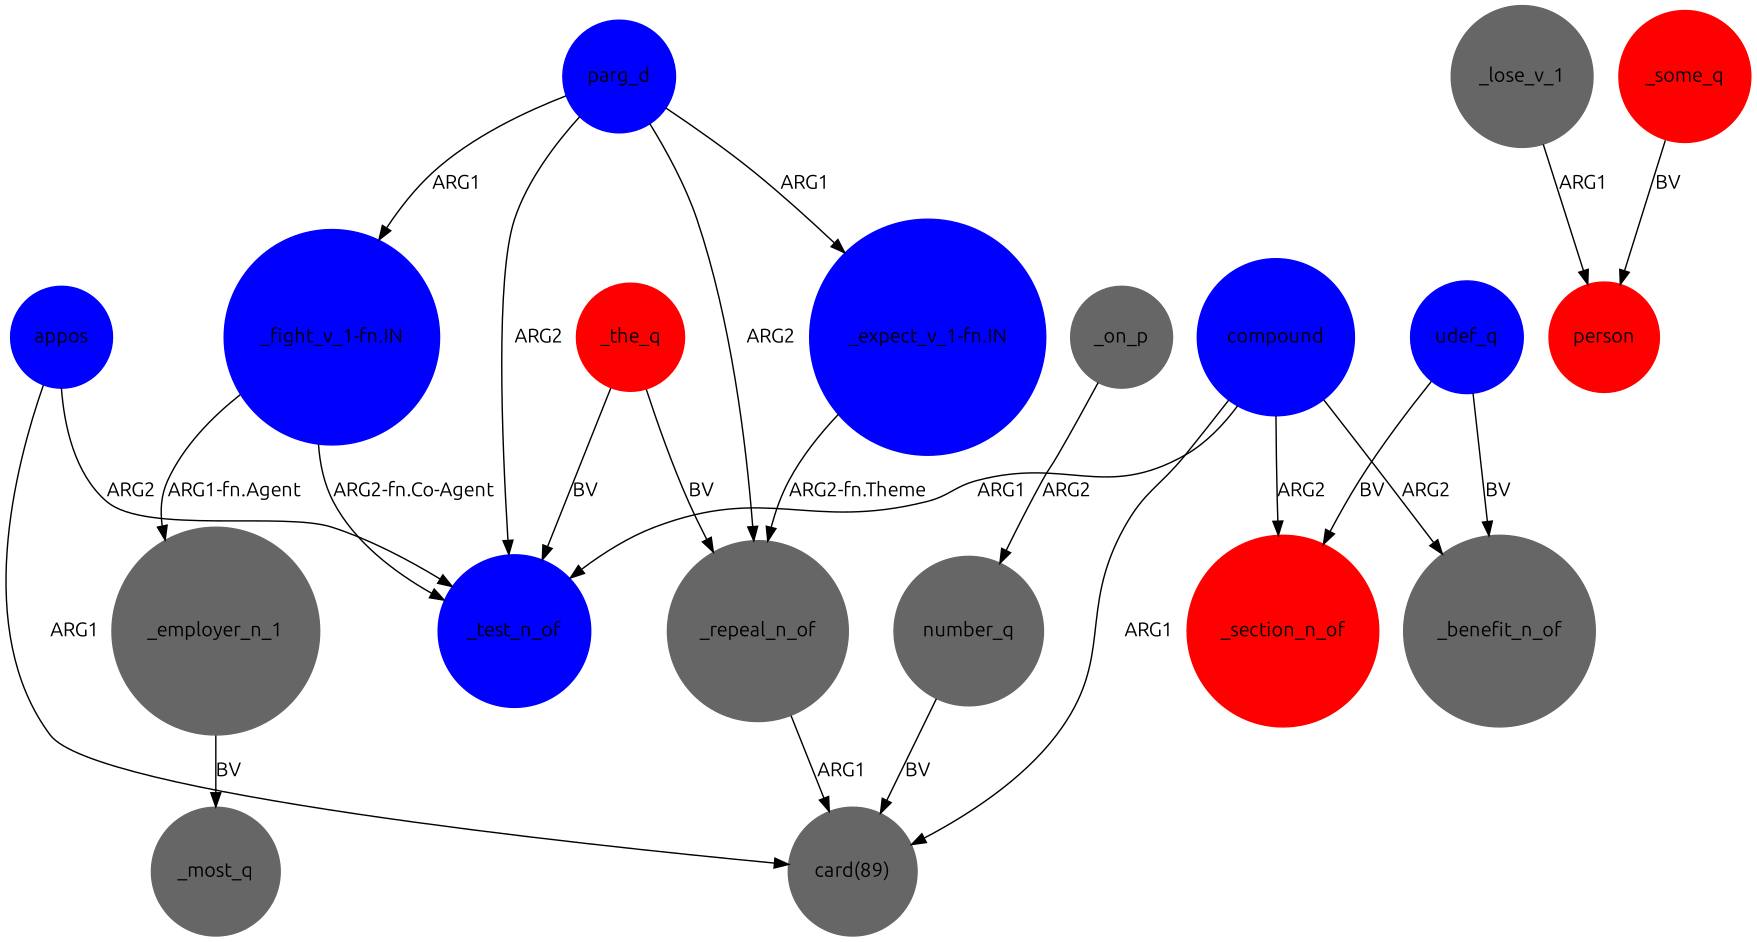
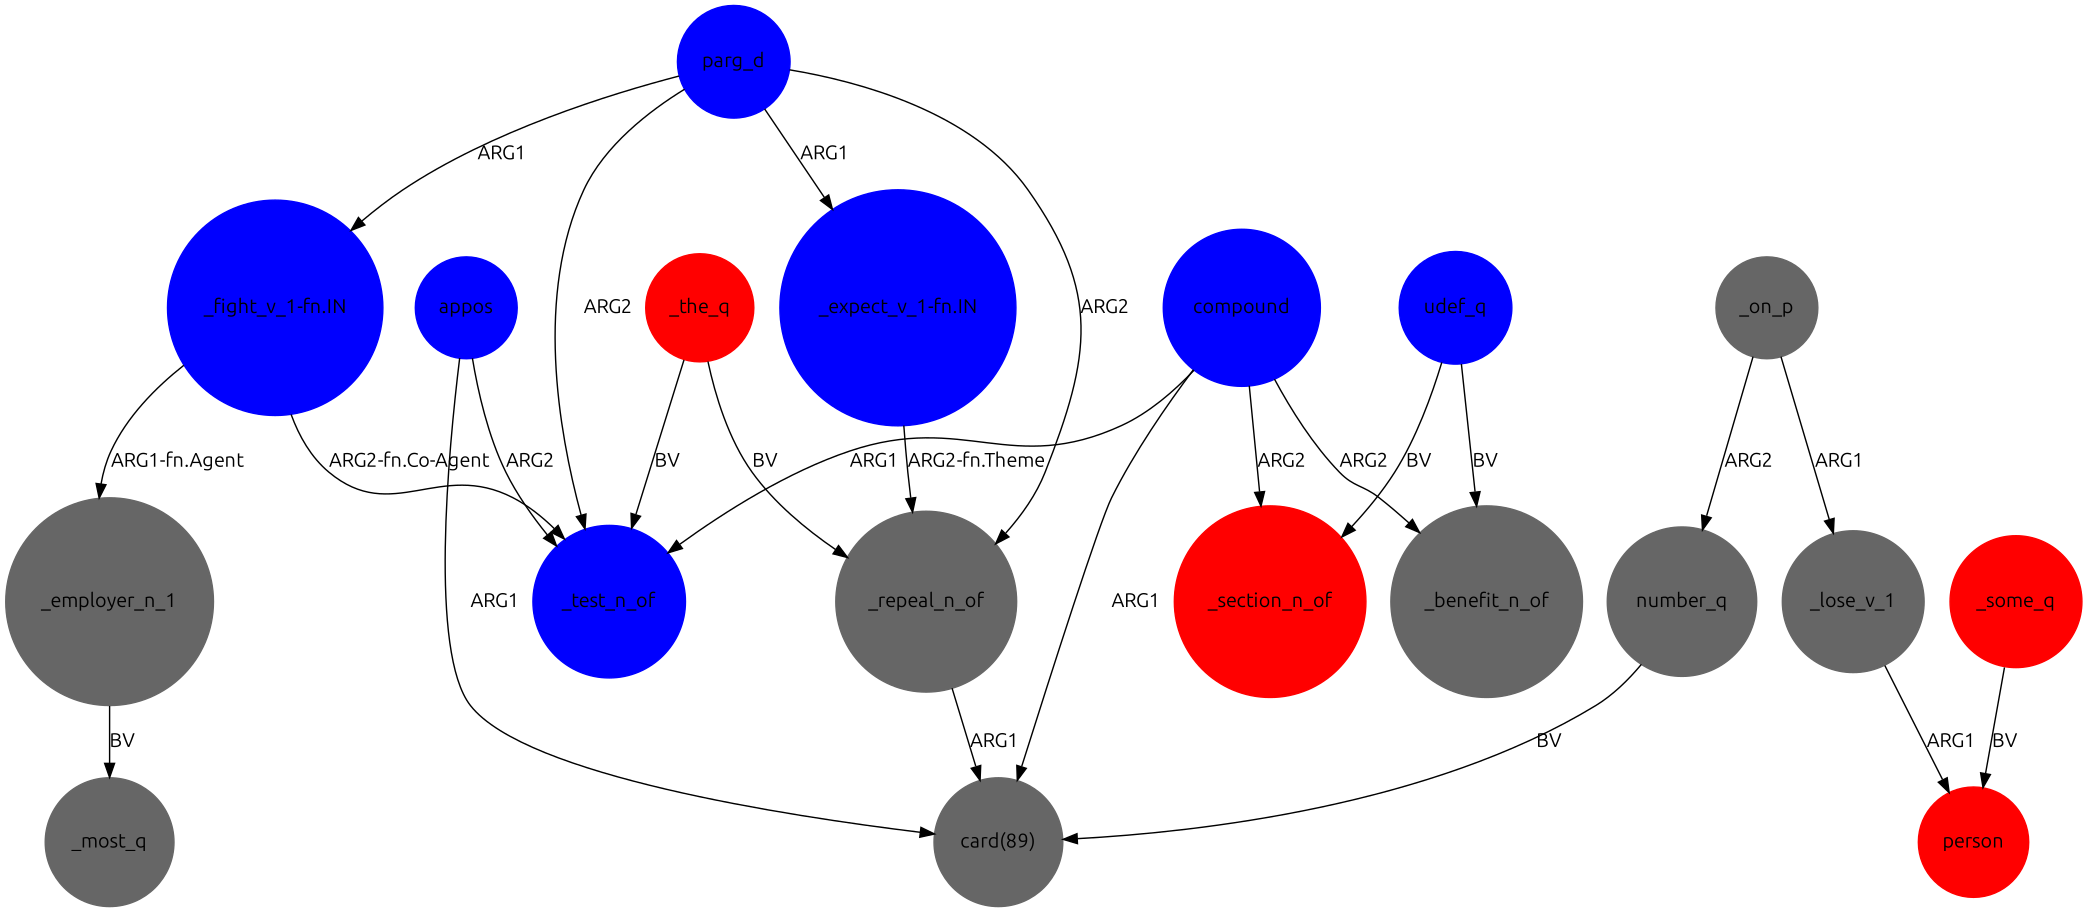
none -> (1805, 438)
